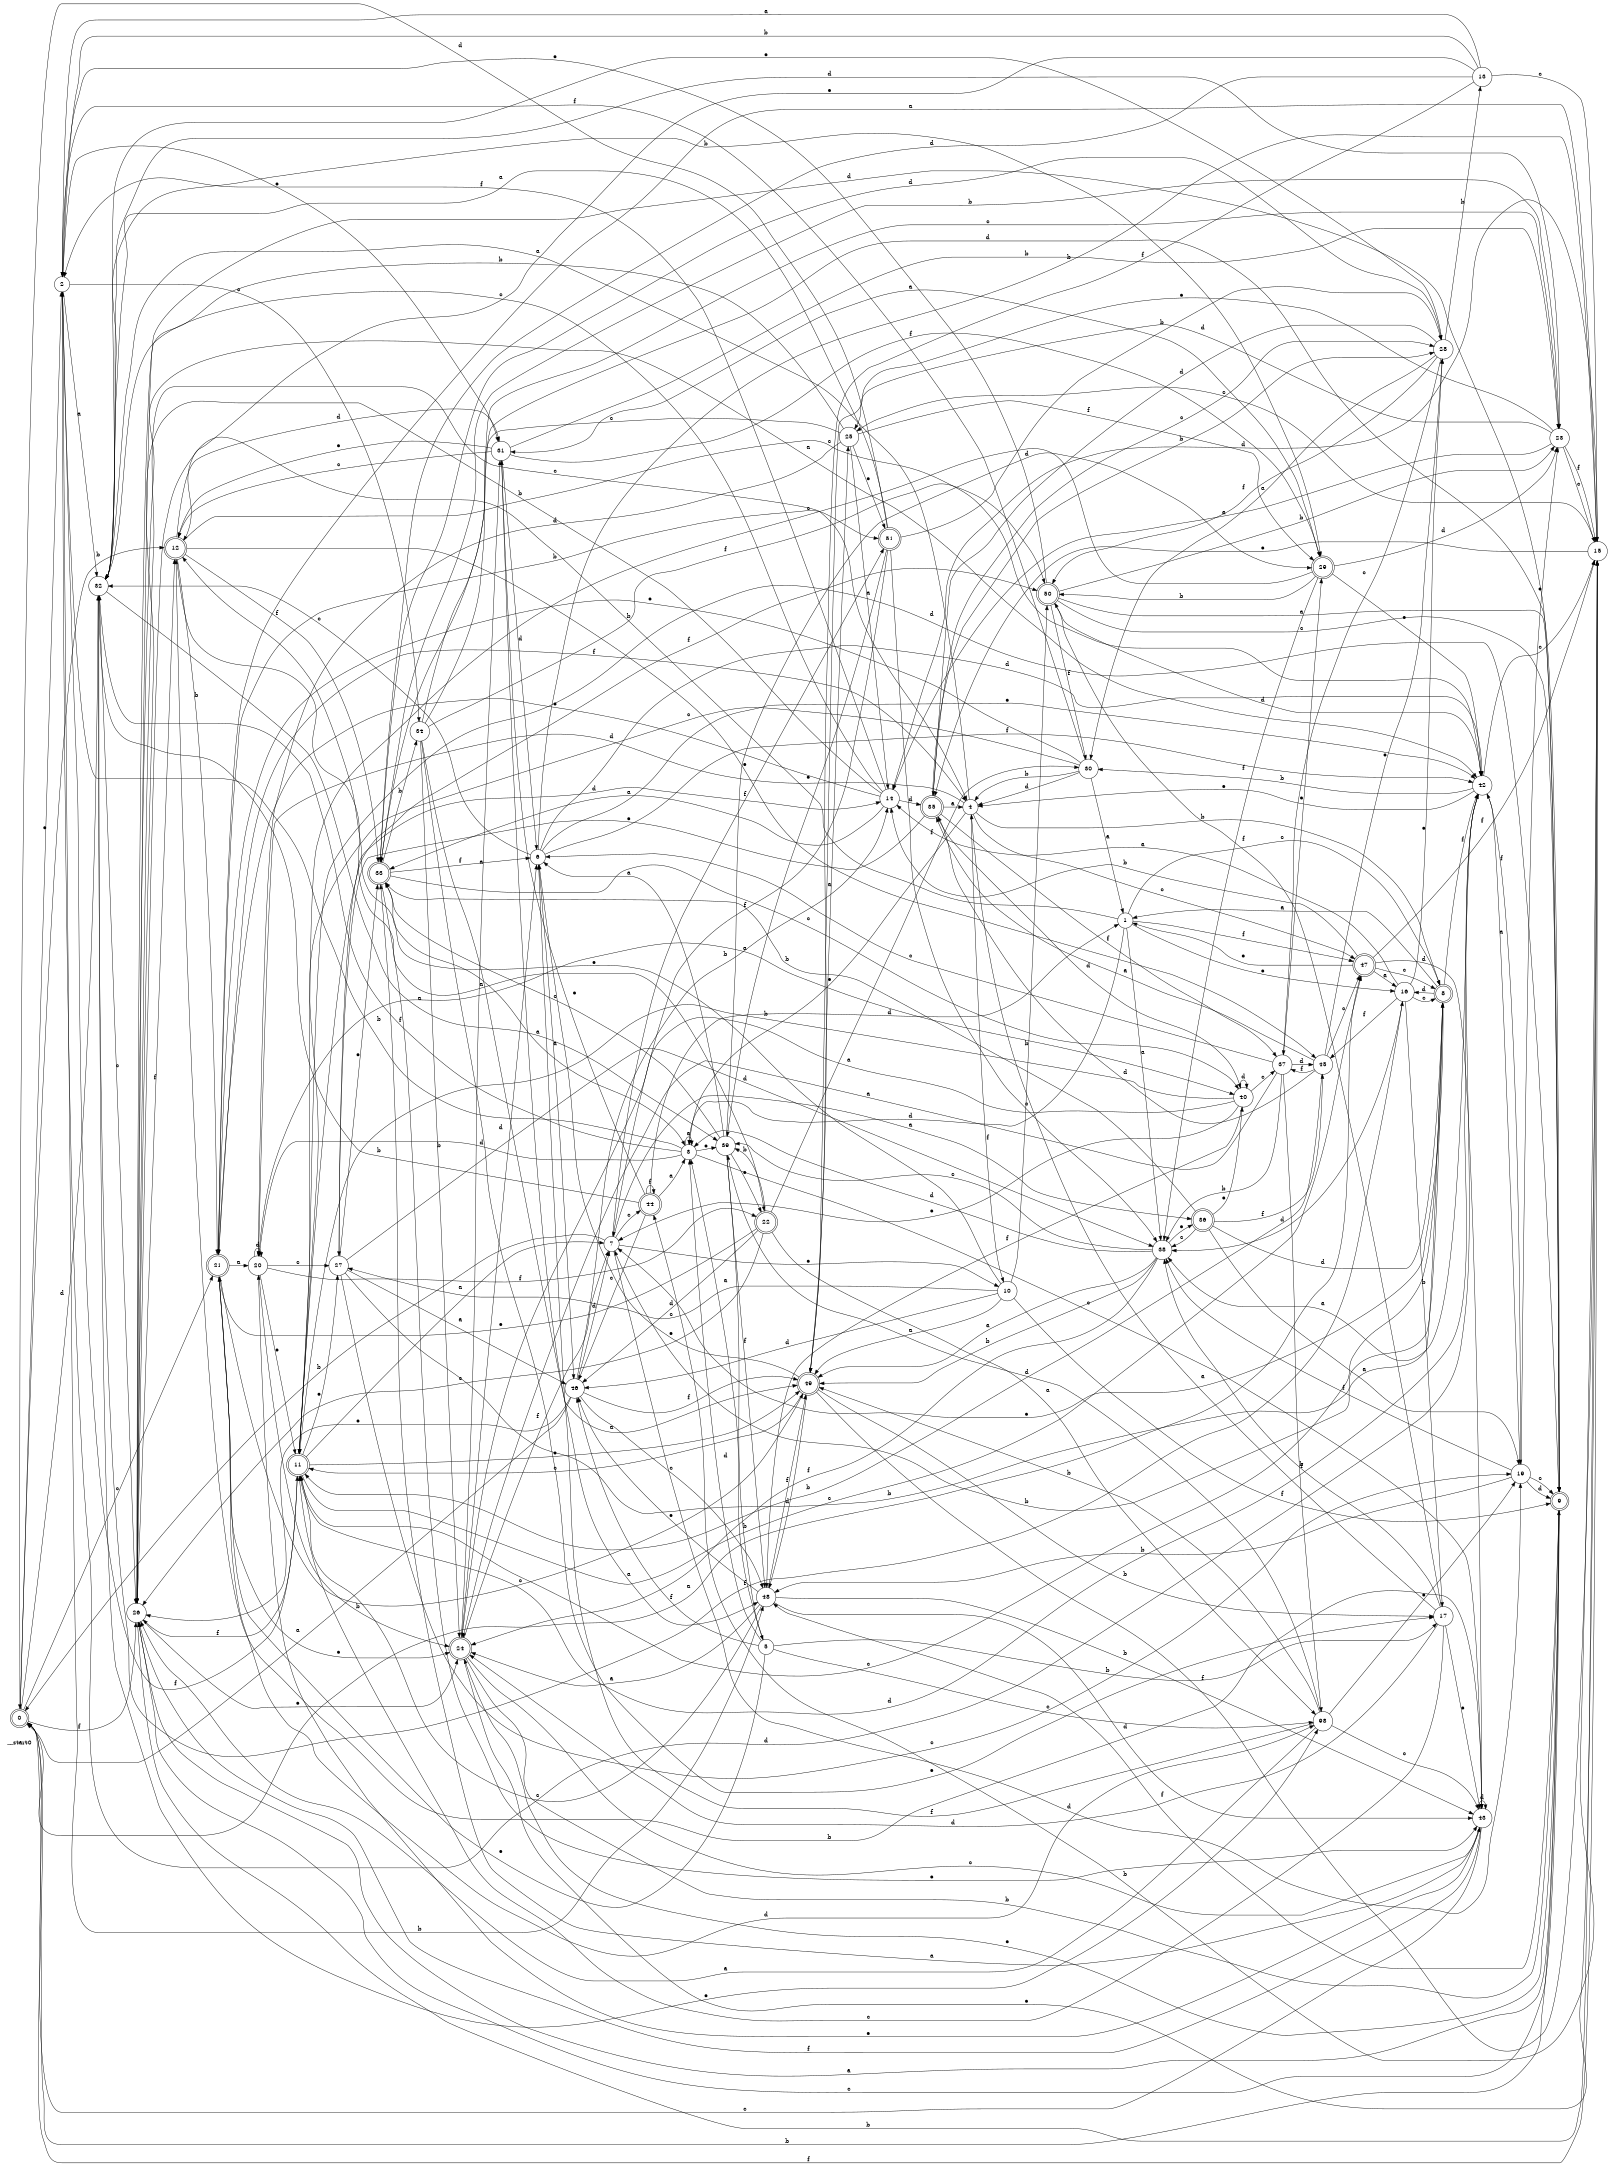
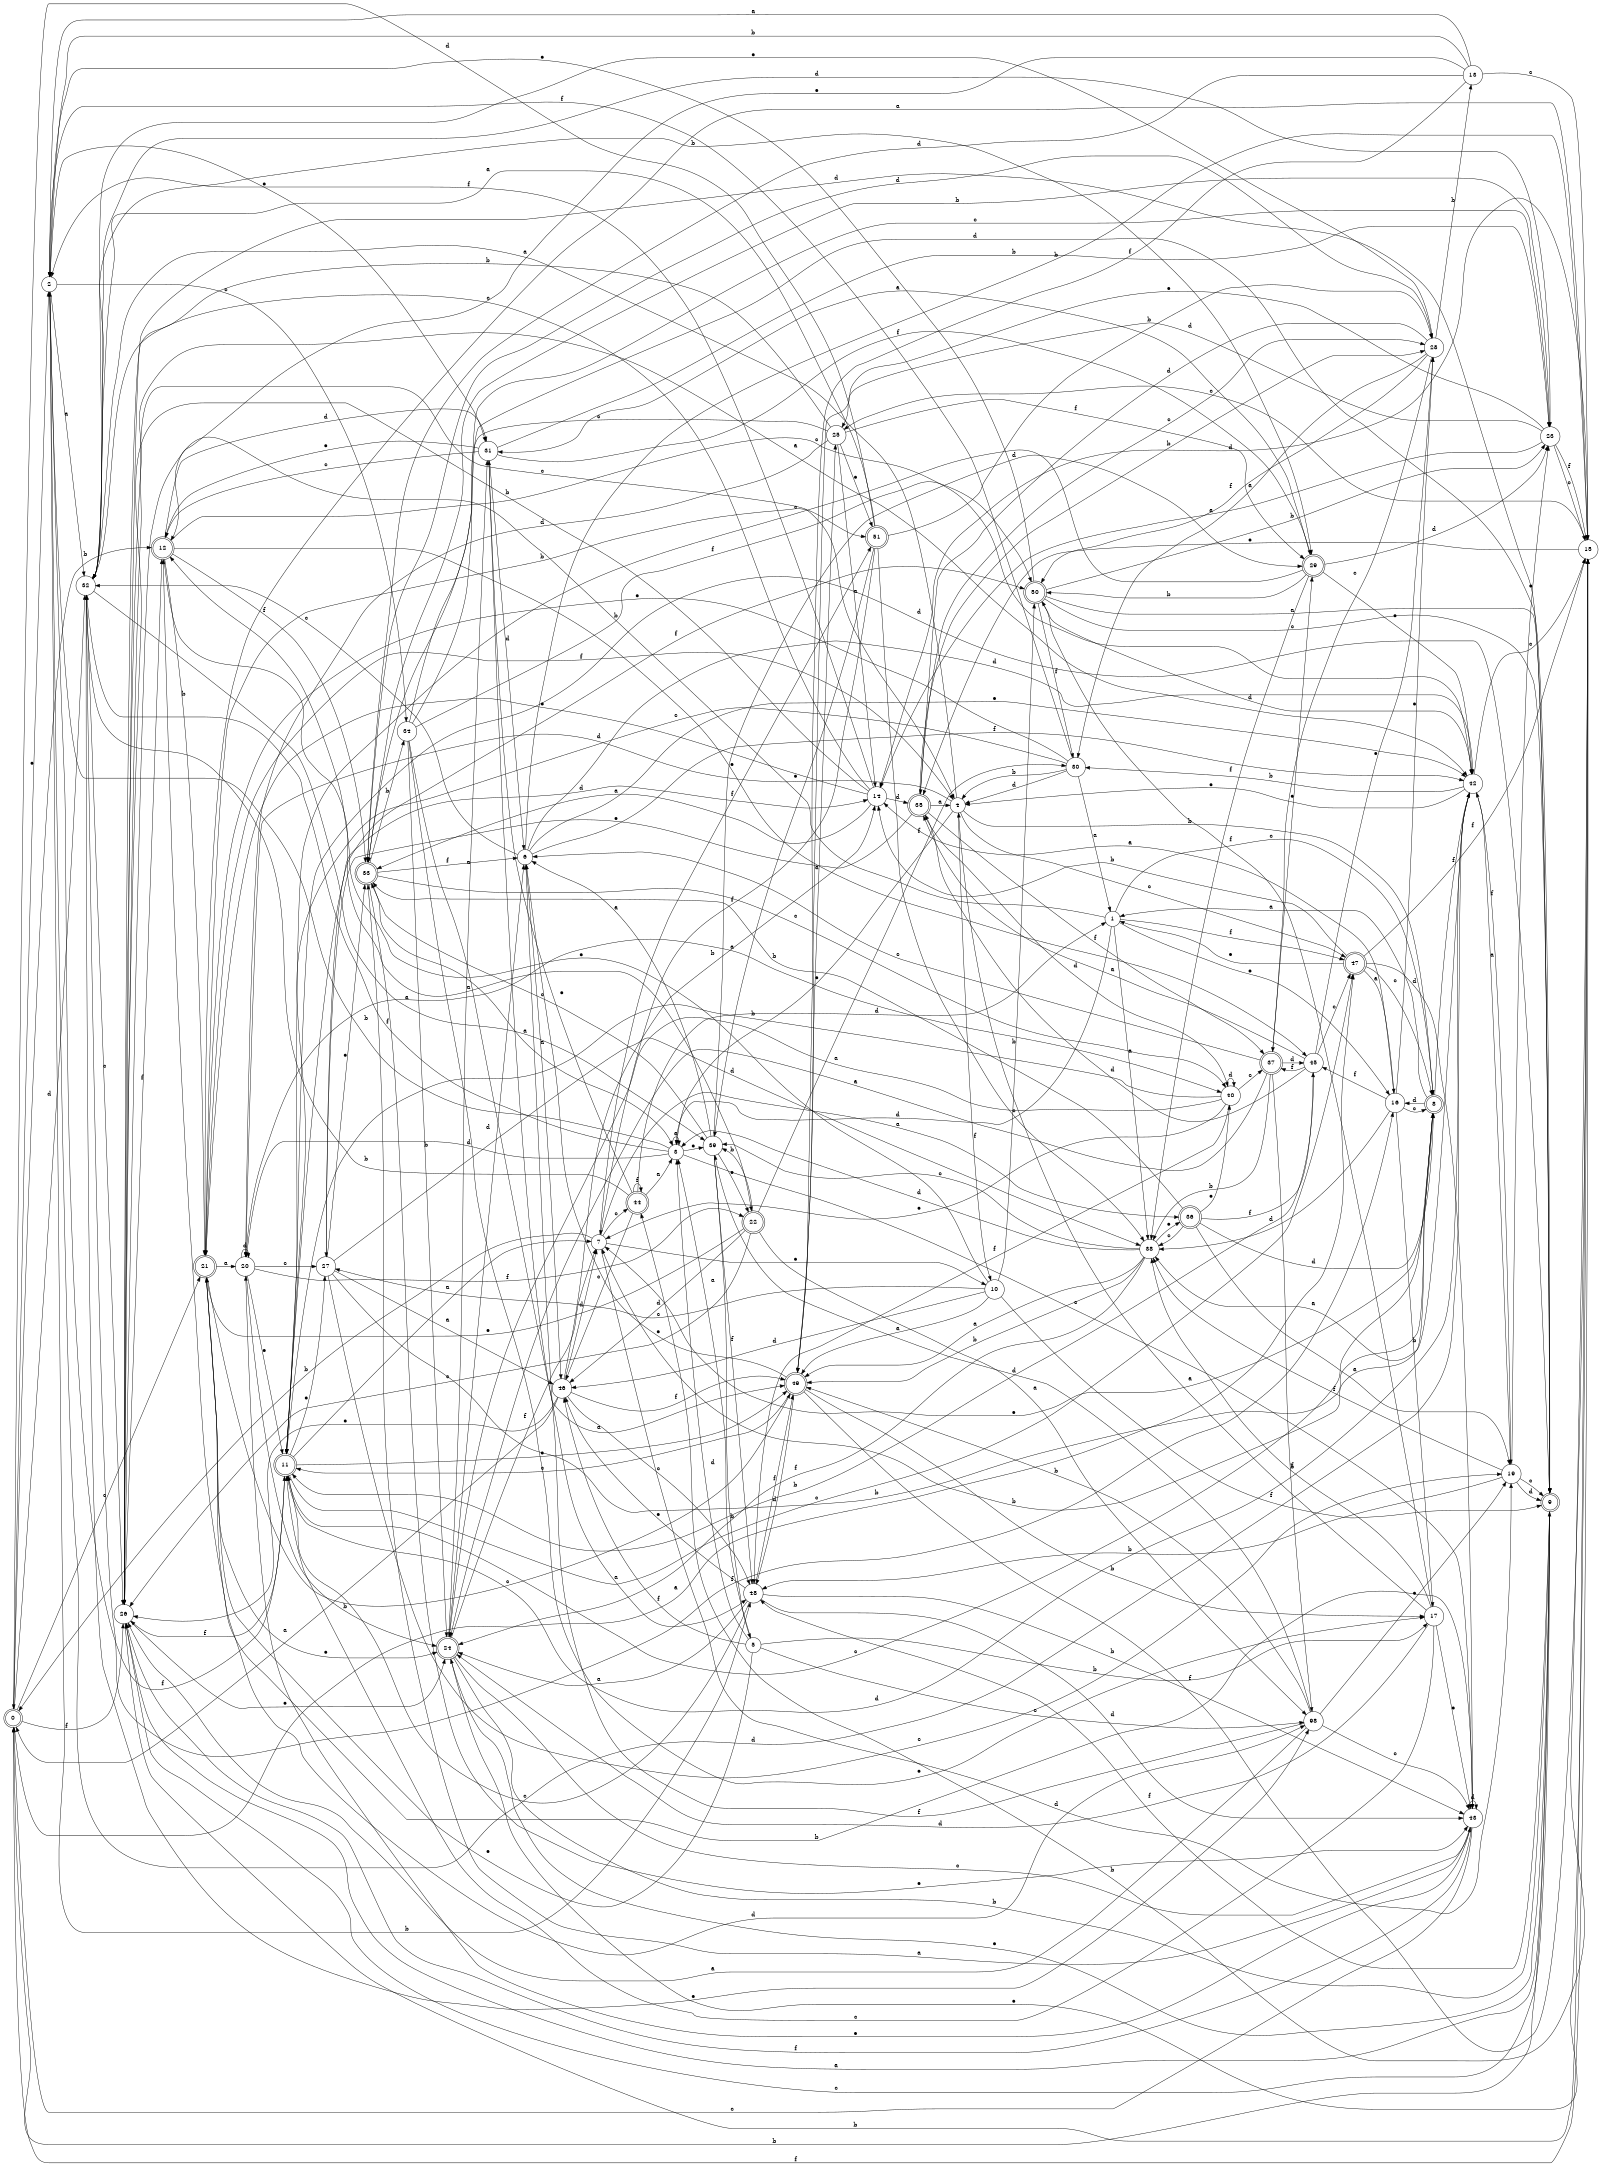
(1282, 1065) -> (1271, 1063)
(20, 1743) -> none
